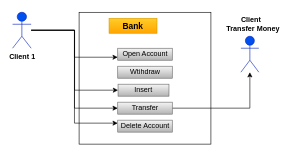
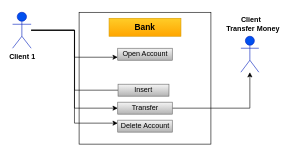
(133, 26) -> (145, 27)
(145, 72) -> none
(112, 90) -> (114, 90)
